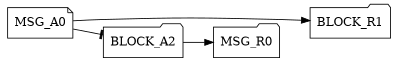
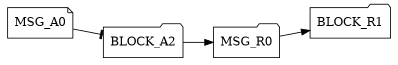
(187, 18) -> (291, 34)
